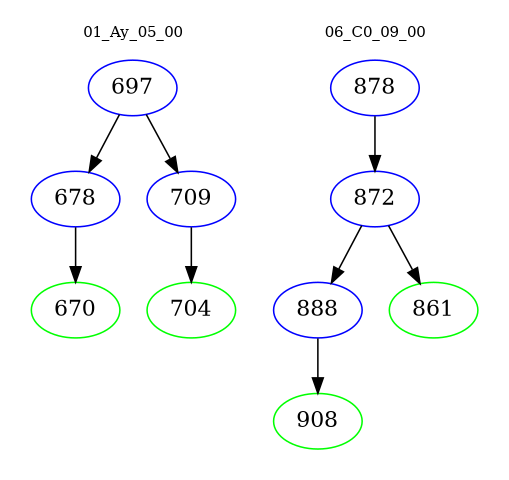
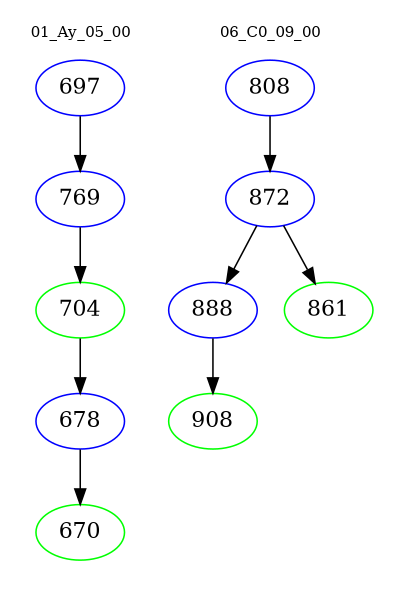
(375, 88) -> (270, 88)
(108, 136) -> (80, 358)
(191, 199) -> (80, 199)
